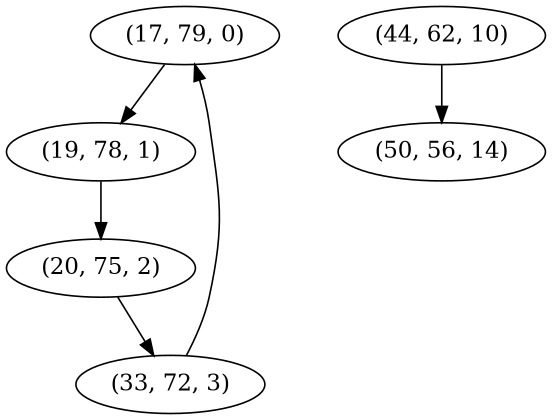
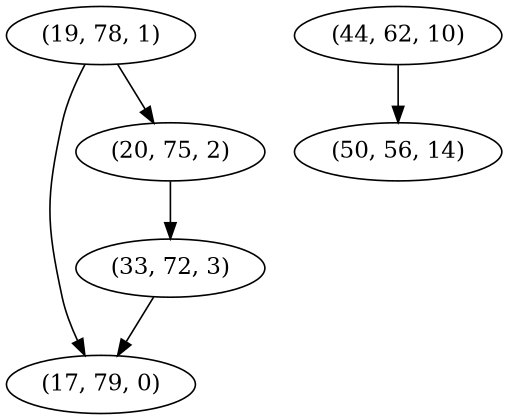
(148, 87) -> (50, 202)
